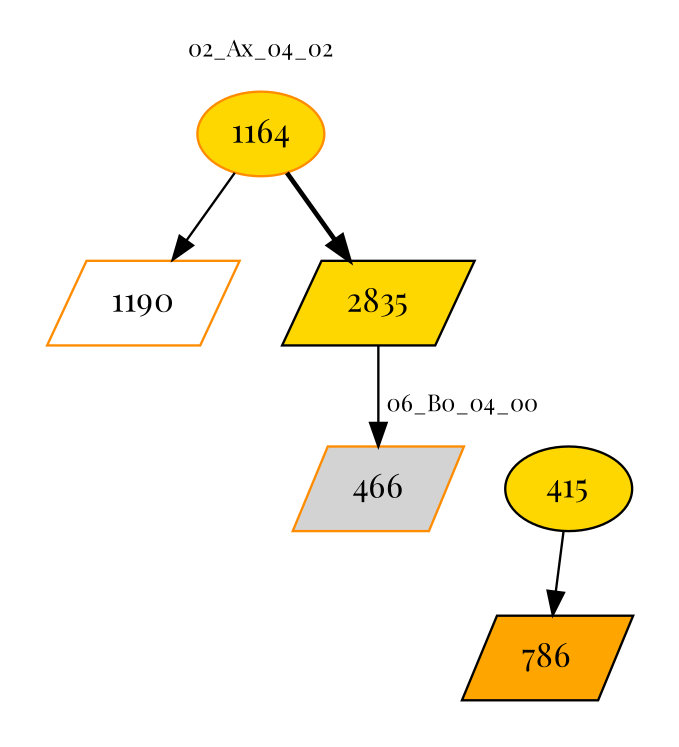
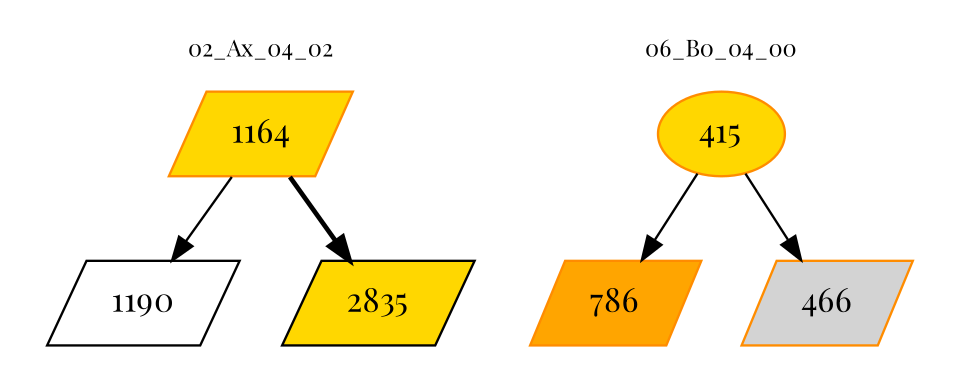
(261, 134) -> (261, 134)
(143, 303) -> (143, 303)
(378, 397) -> (767, 207)
(569, 489) -> (721, 134)
(548, 658) -> (616, 303)
